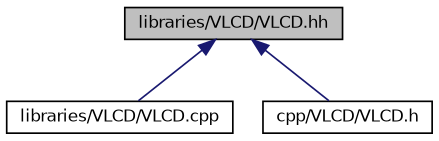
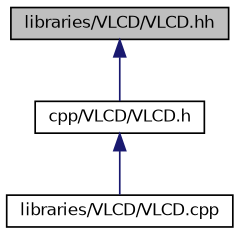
(170, 75) -> (120, 173)
